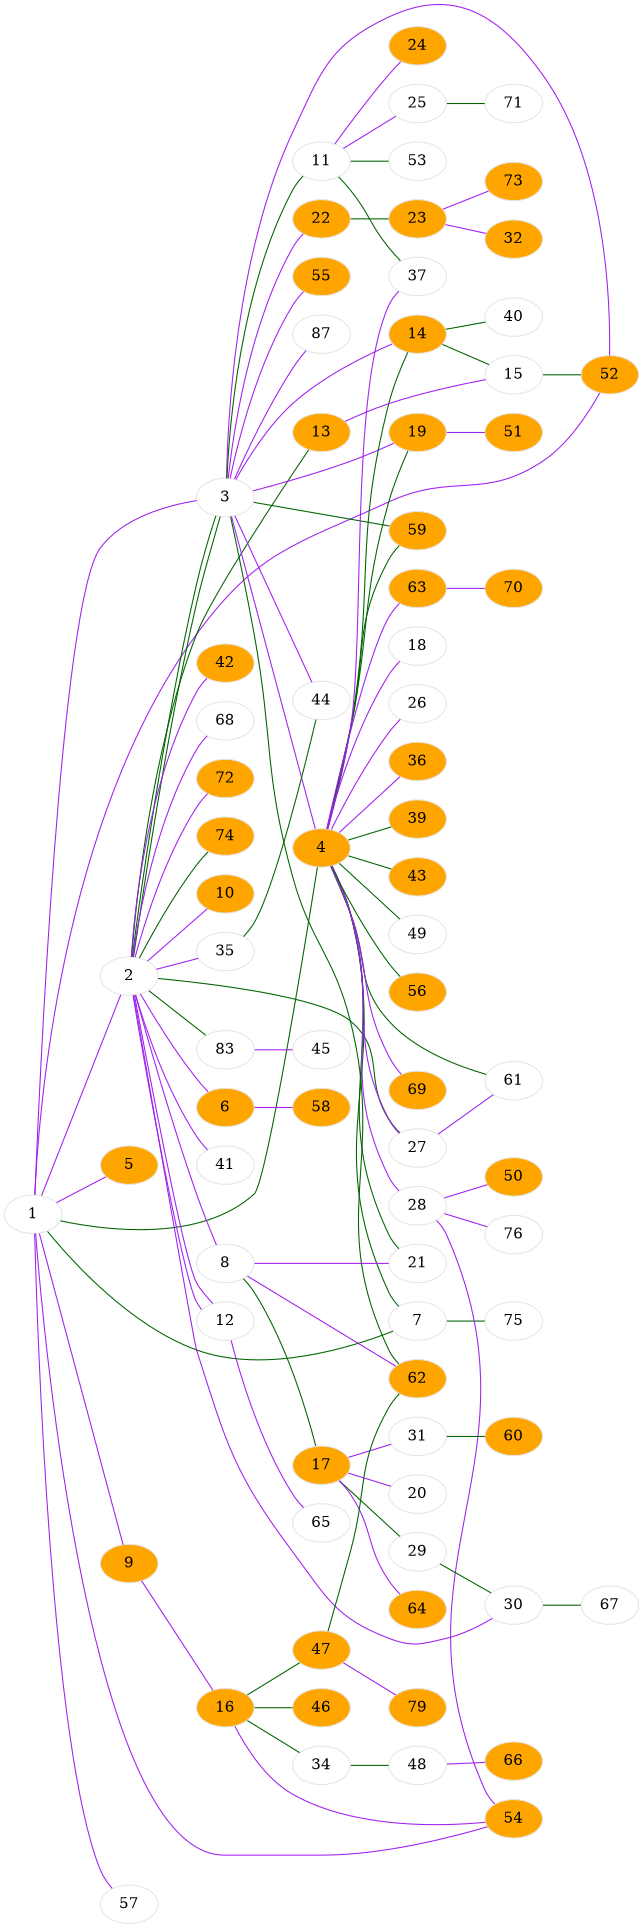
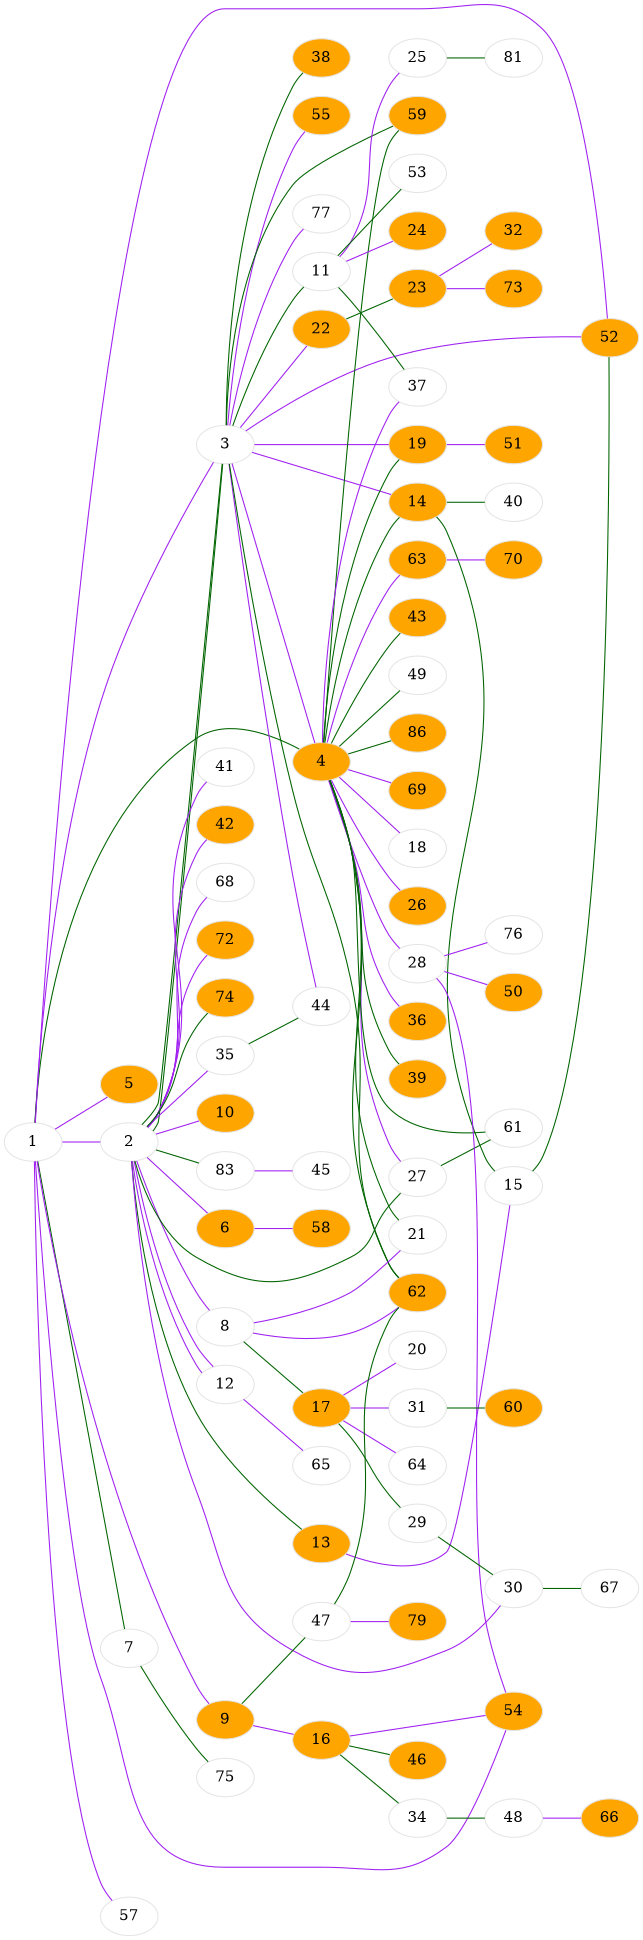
none -> (321, 58)
(514, 103) -> (514, 58)
(321, 334) -> (321, 214)
(418, 704) -> (418, 906)
(418, 992) -> (418, 733)
(360, 1088) -> (357, 1032)
(466, 1114) -> (466, 1153)
(418, 1609) -> (418, 1466)
(321, 1650) -> (321, 1622)
(273, 1679) -> (274, 1671)
